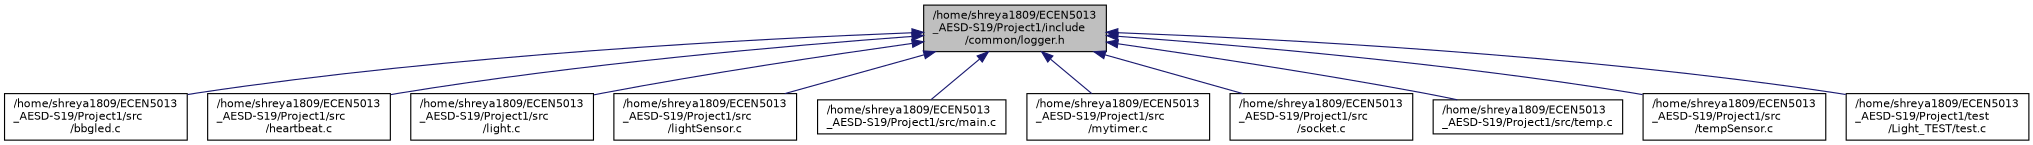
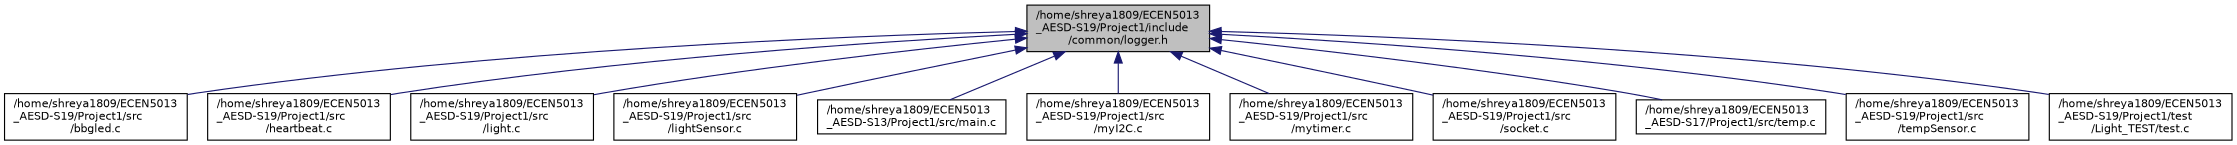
(912, 117) -> (912, 117)
none -> (1118, 117)
(1528, 117) -> (1731, 117)
